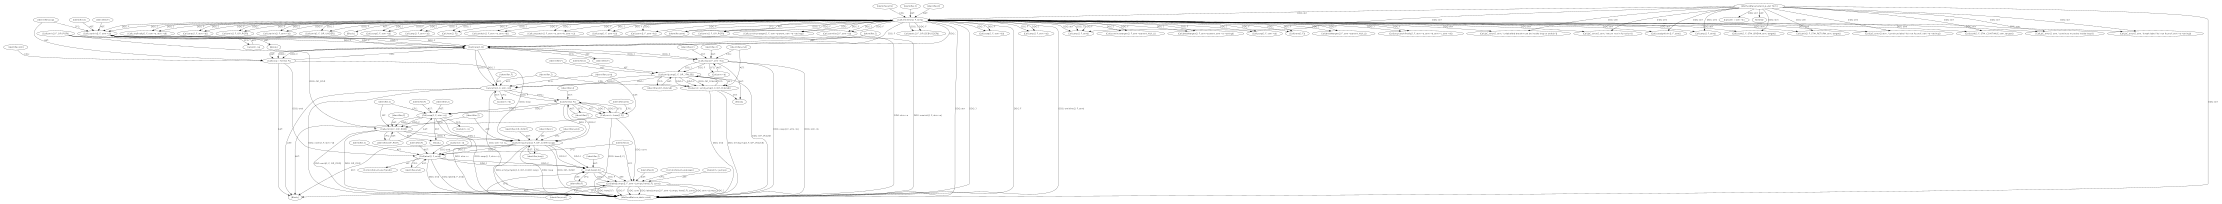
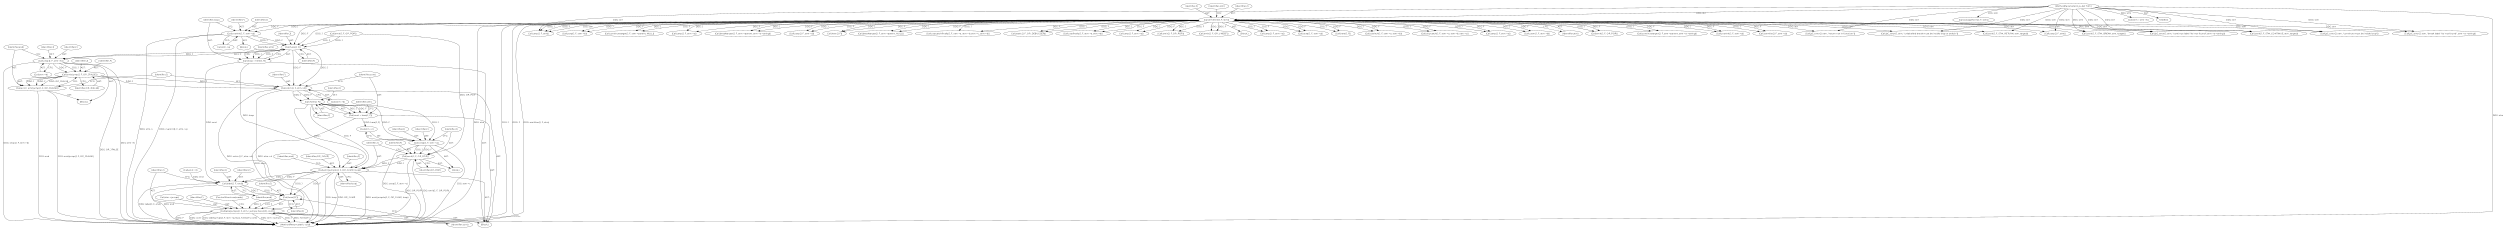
(1289, 23) -> none
(418, 131) -> (380, 138)
(607, 168) -> (363, 122)
(378, 170) -> none
